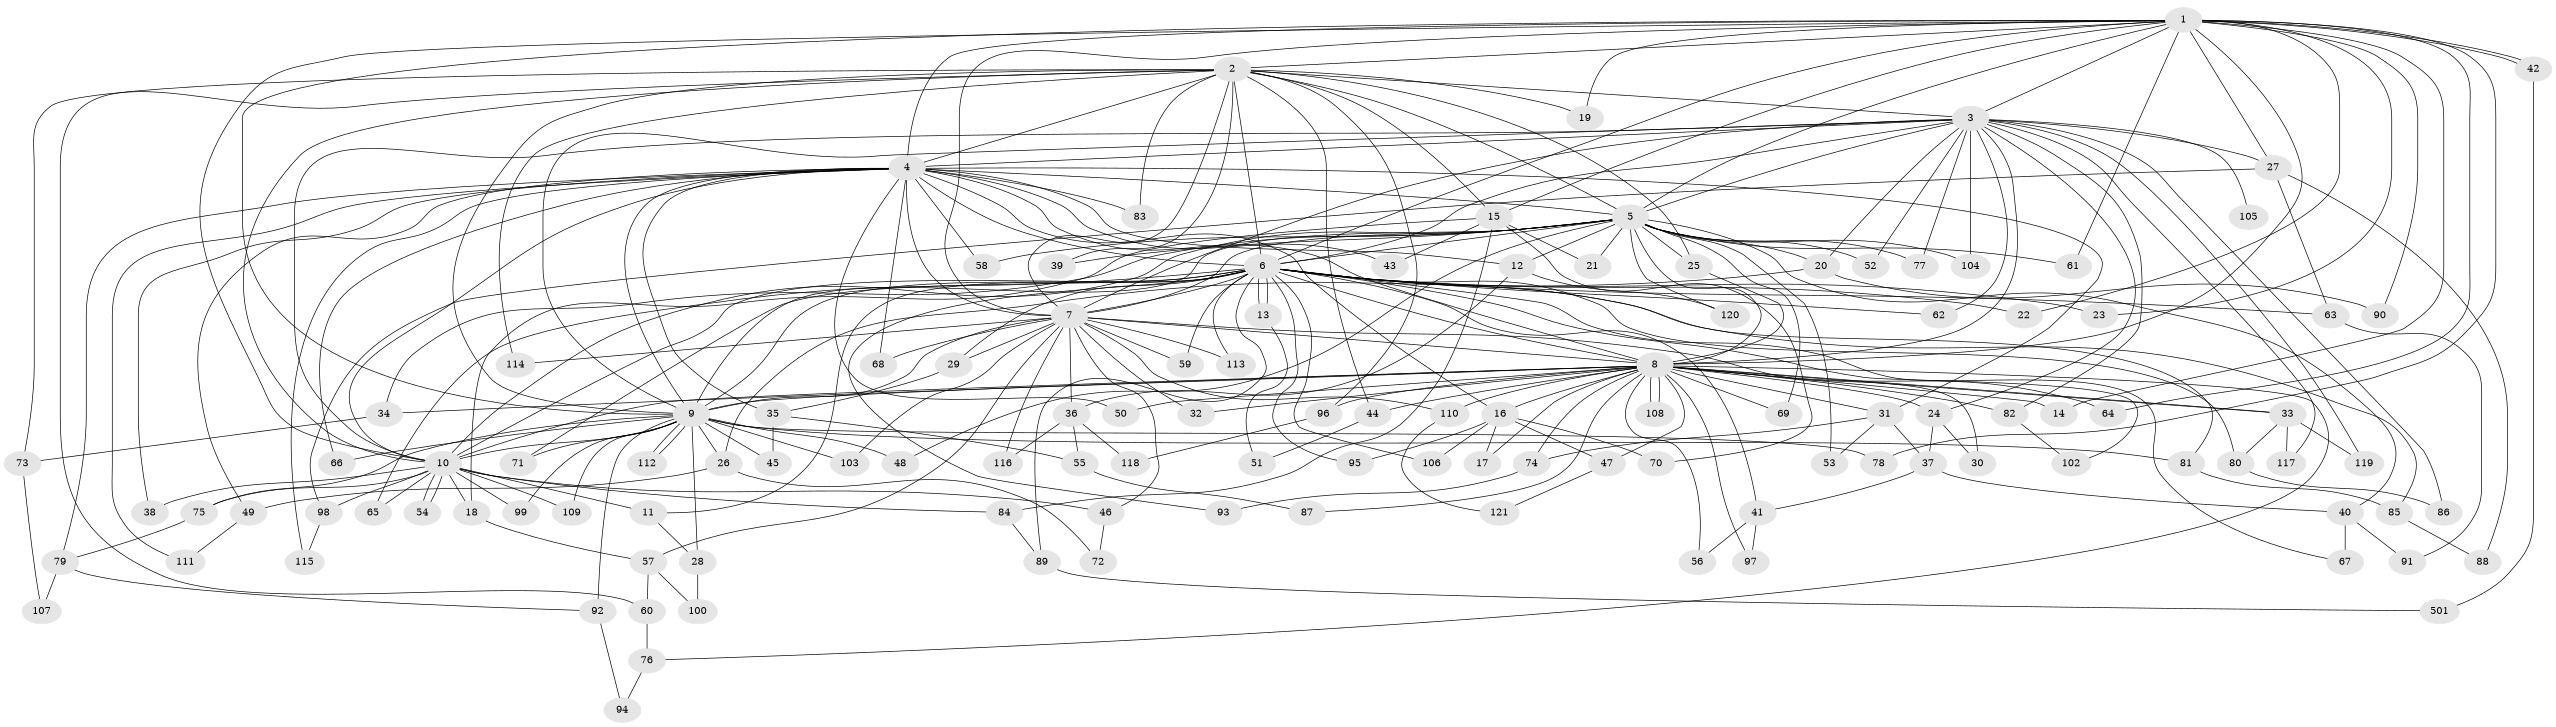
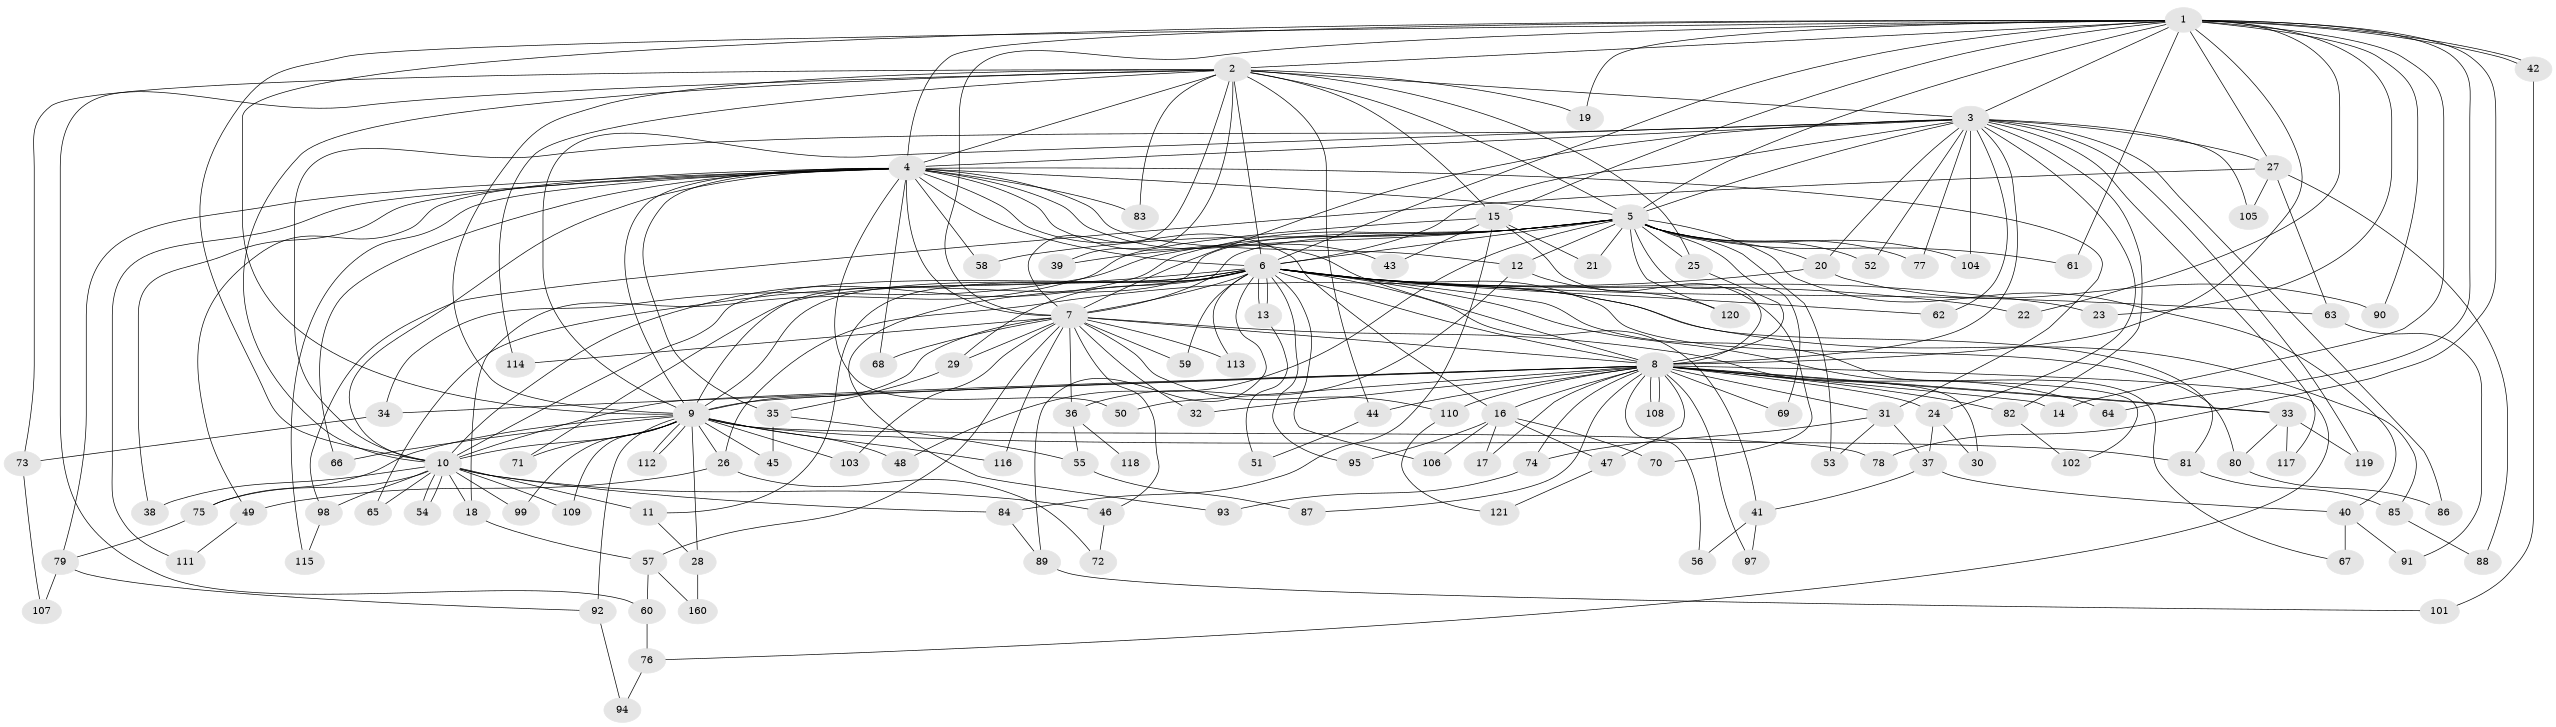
none -> (2261, 192)
(1324, 414) -> none
(1029, 445) -> (874, 444)
(698, 612) -> (698, 612)
(2440, 612) -> (2440, 612)
